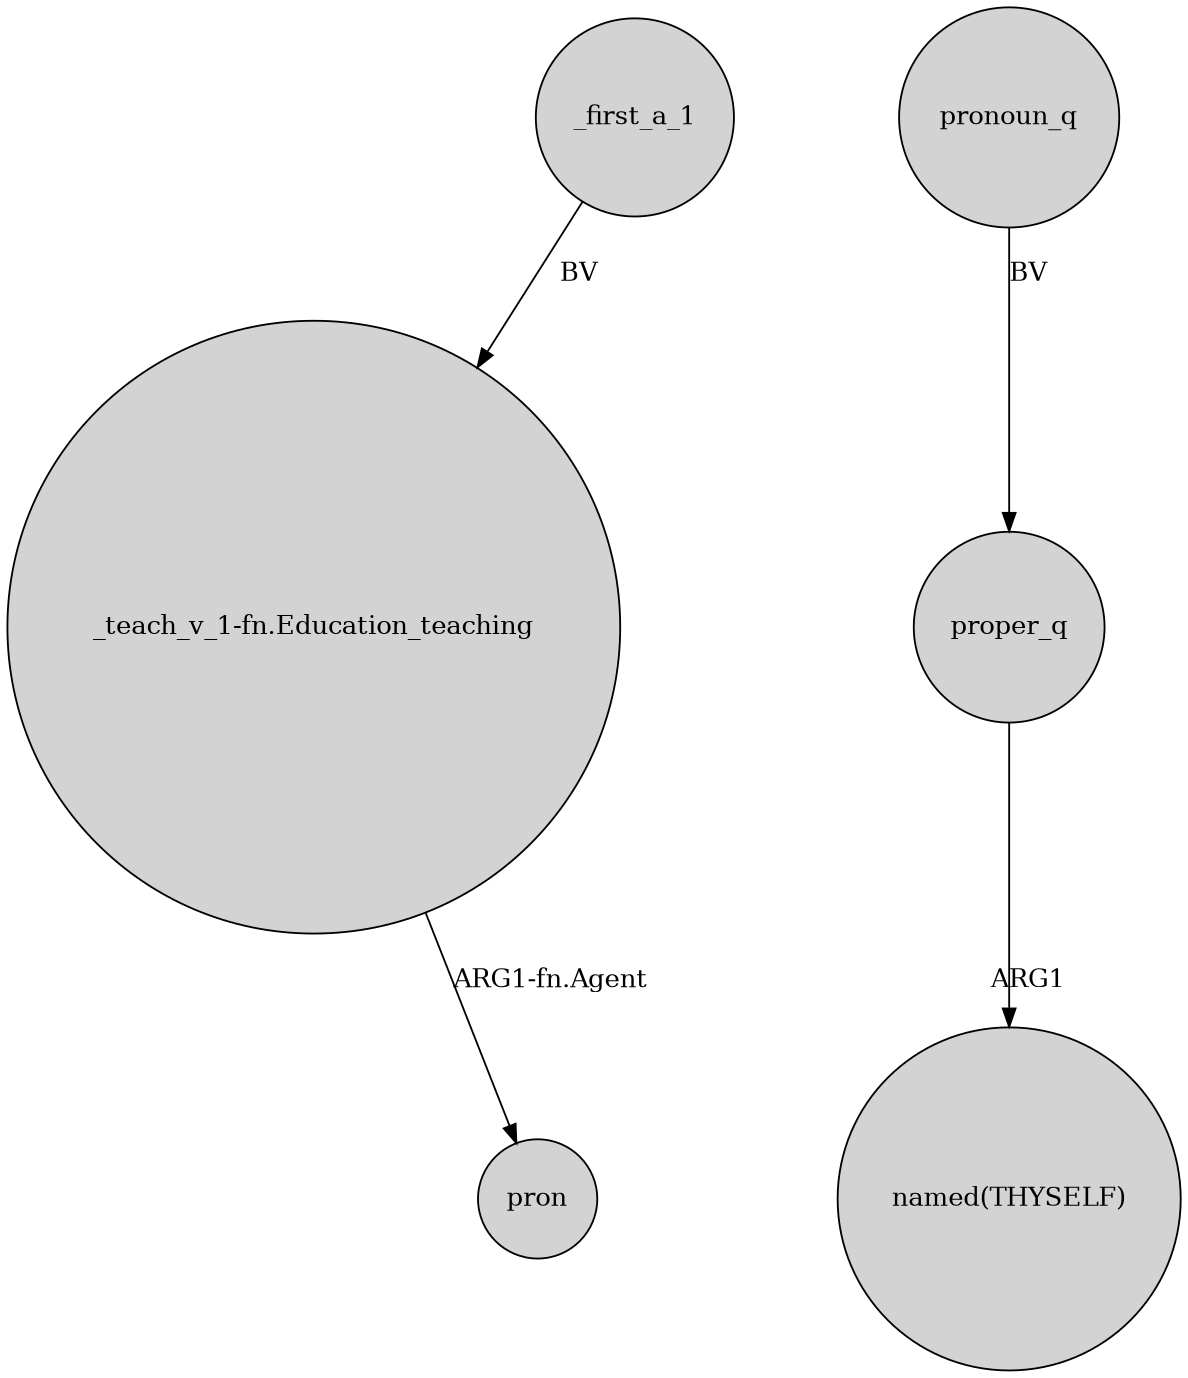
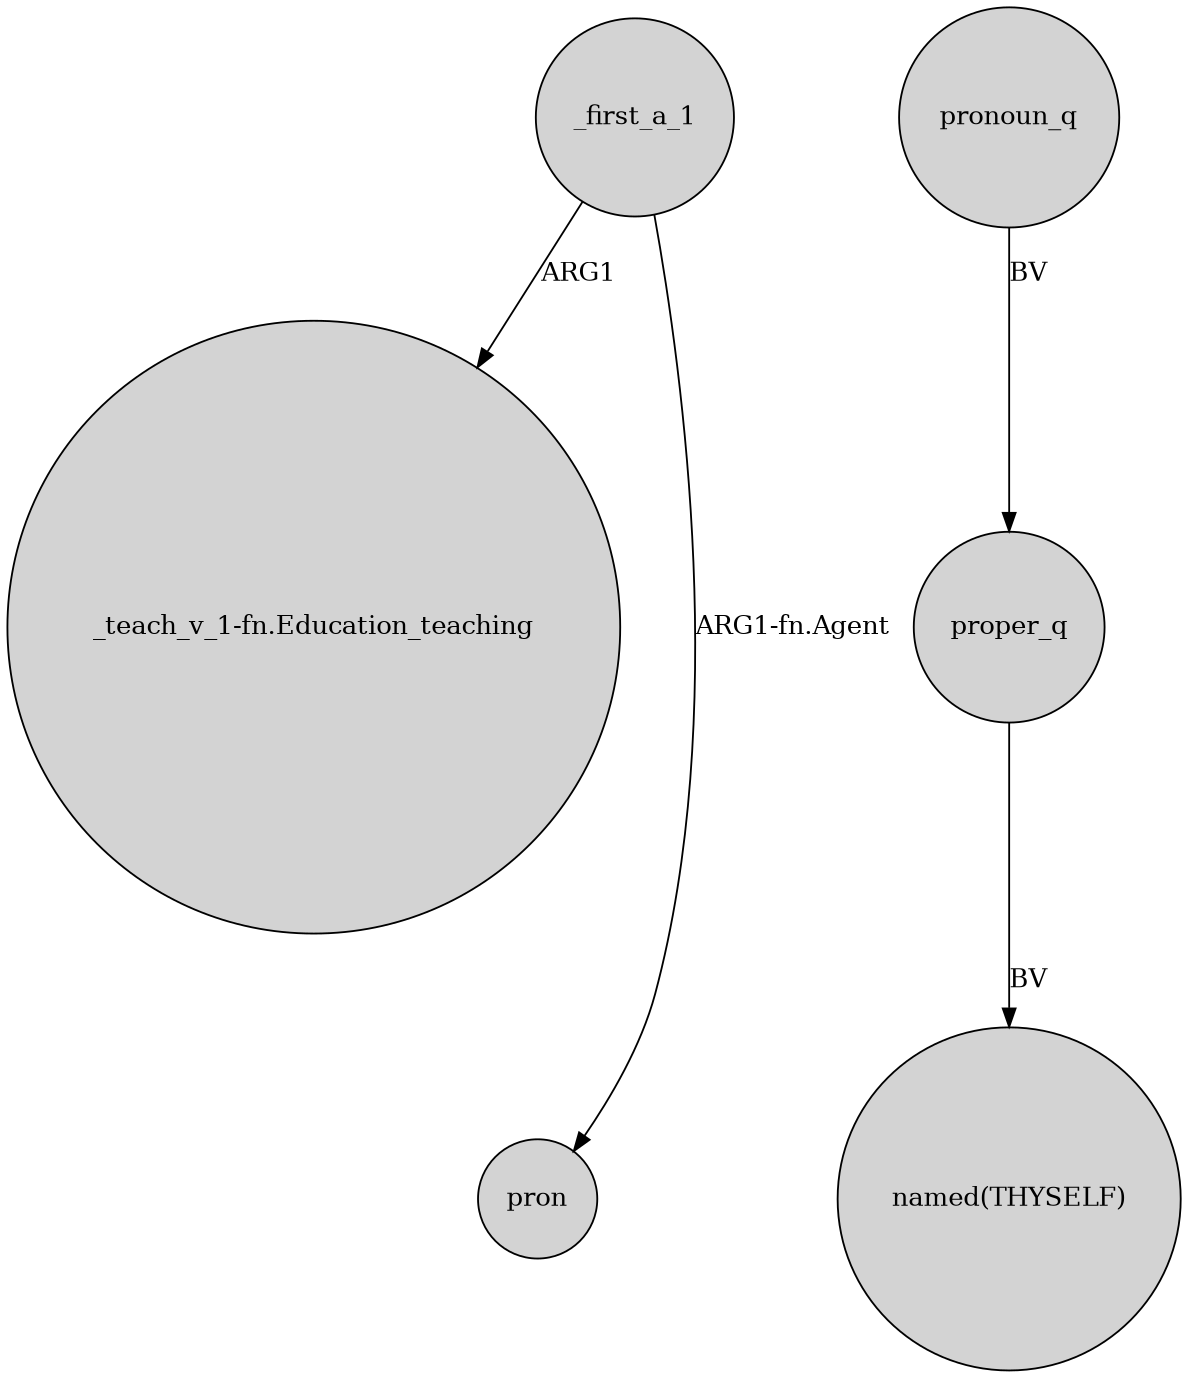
(579, 274) -> (579, 274)
(1028, 980) -> (1028, 980)
(468, 1019) -> (694, 684)
